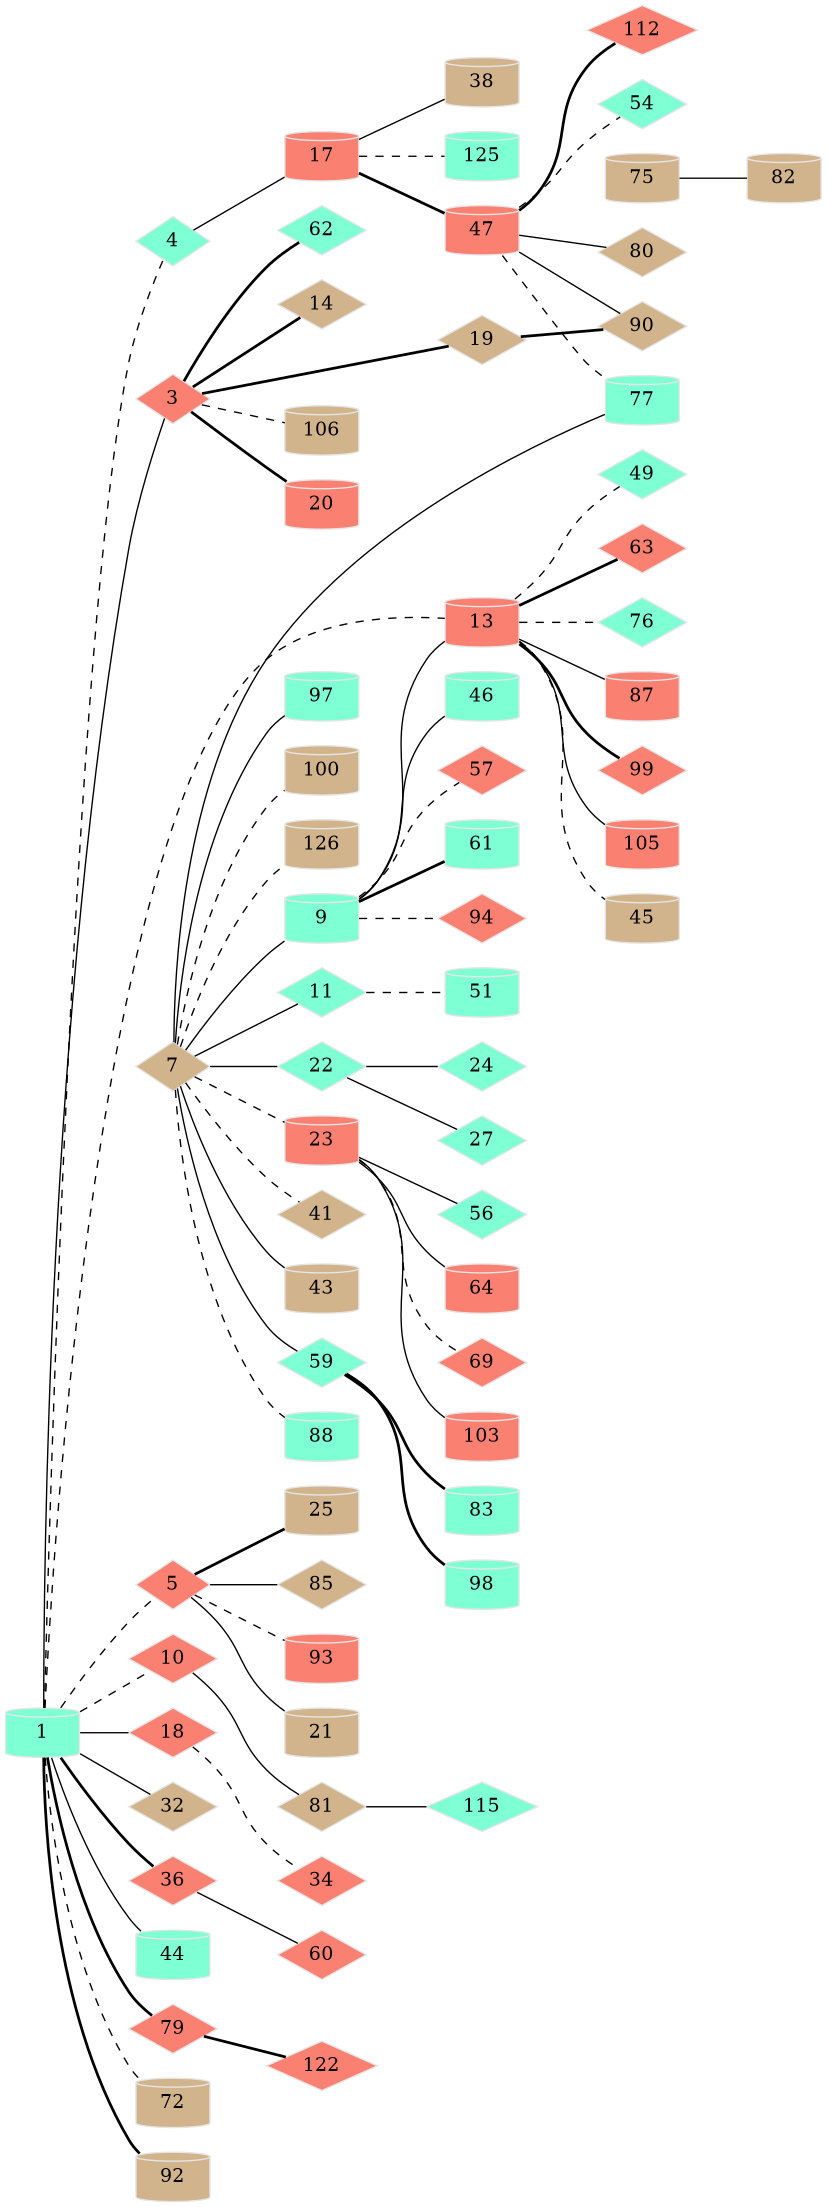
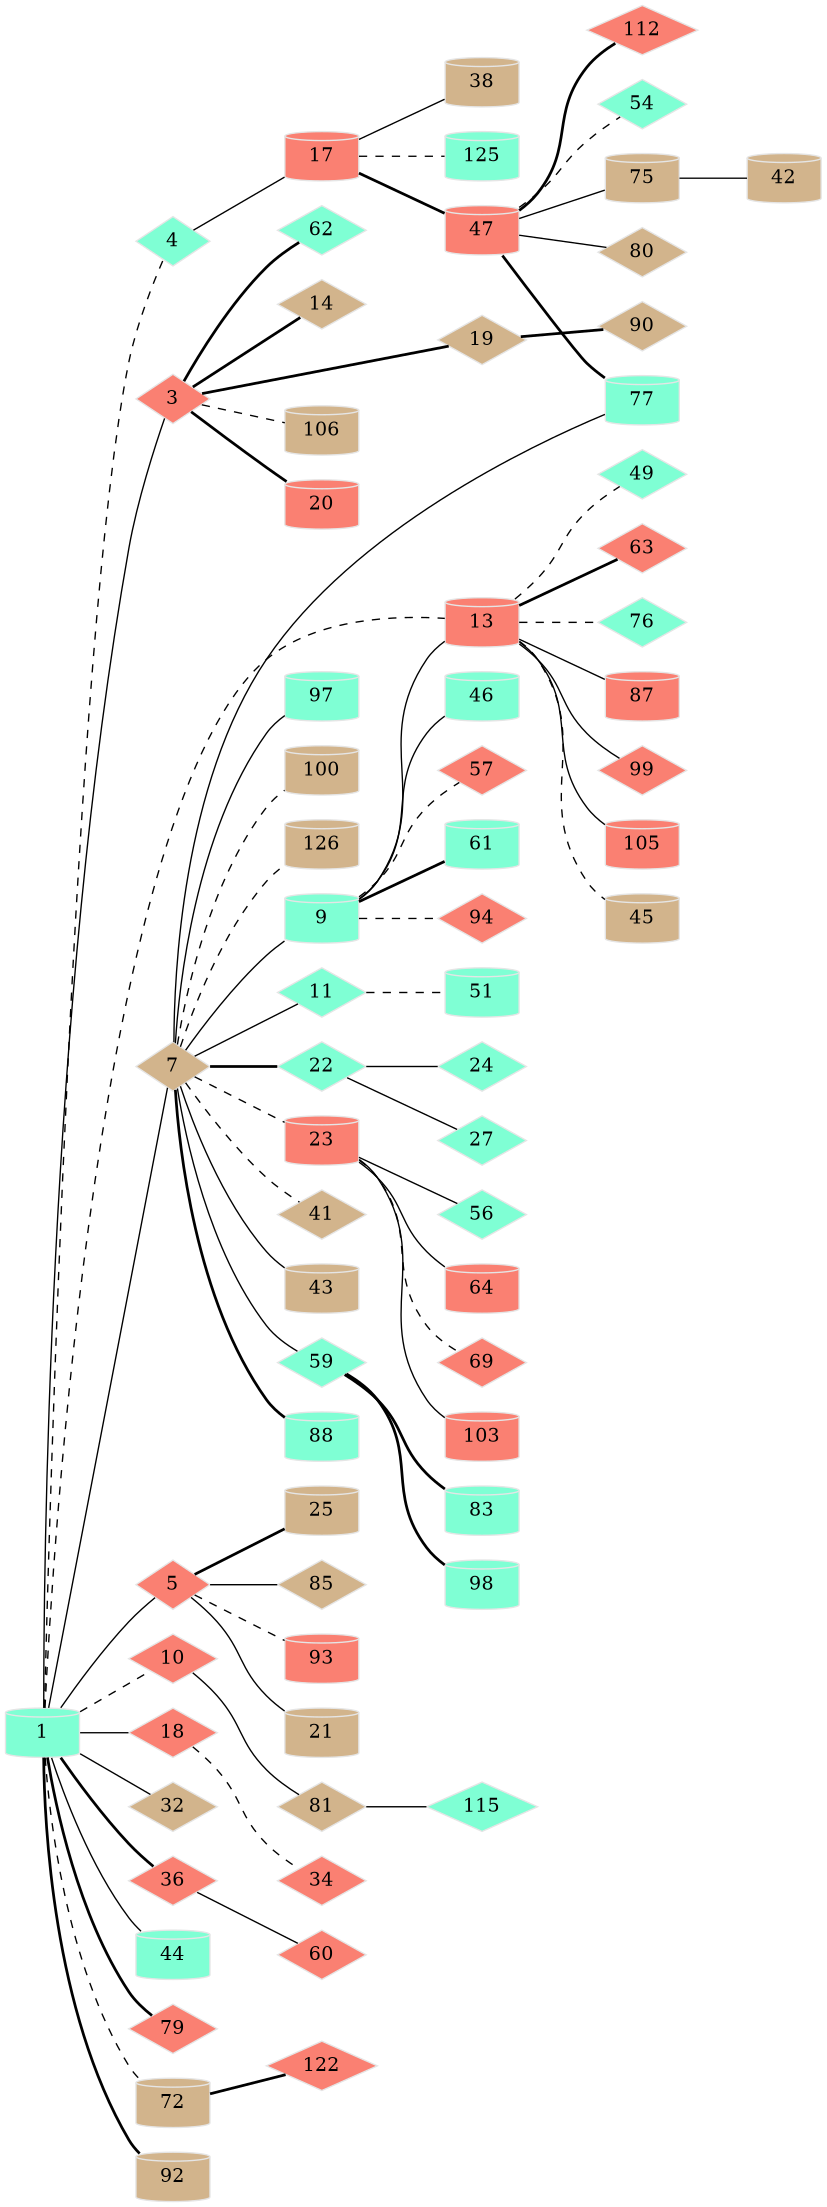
(784, 178) -> (784, 178)
(570, 283) -> (562, 204)
(551, 319) -> (551, 319)
(568, 708) -> (568, 708)
(244, 1067) -> (244, 1067)
(205, 1263) -> (205, 1263)
none -> (108, 1398)
(104, 1650) -> (104, 1650)
(245, 2047) -> (248, 2084)
